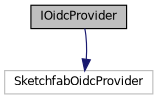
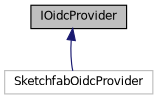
(86, 44) -> (71, 56)
